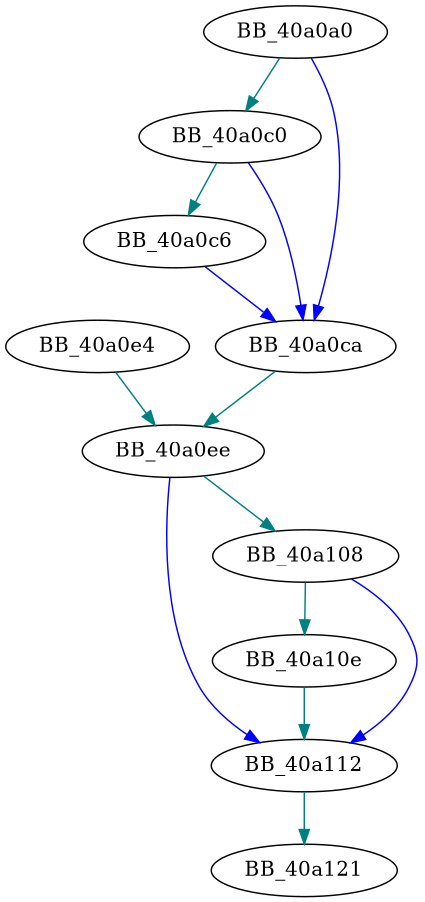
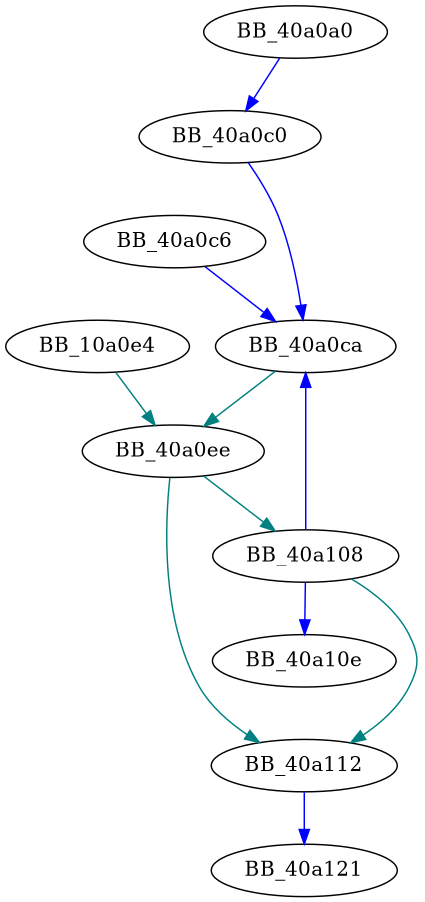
(267, 78) -> (267, 78)
(339, 181) -> (306, 459)
(206, 182) -> none
(98, 346) -> (98, 346)
(305, 601) -> (305, 601)
(175, 618) -> (175, 618)
(416, 654) -> (416, 654)
(304, 706) -> none
(304, 811) -> (304, 811)
